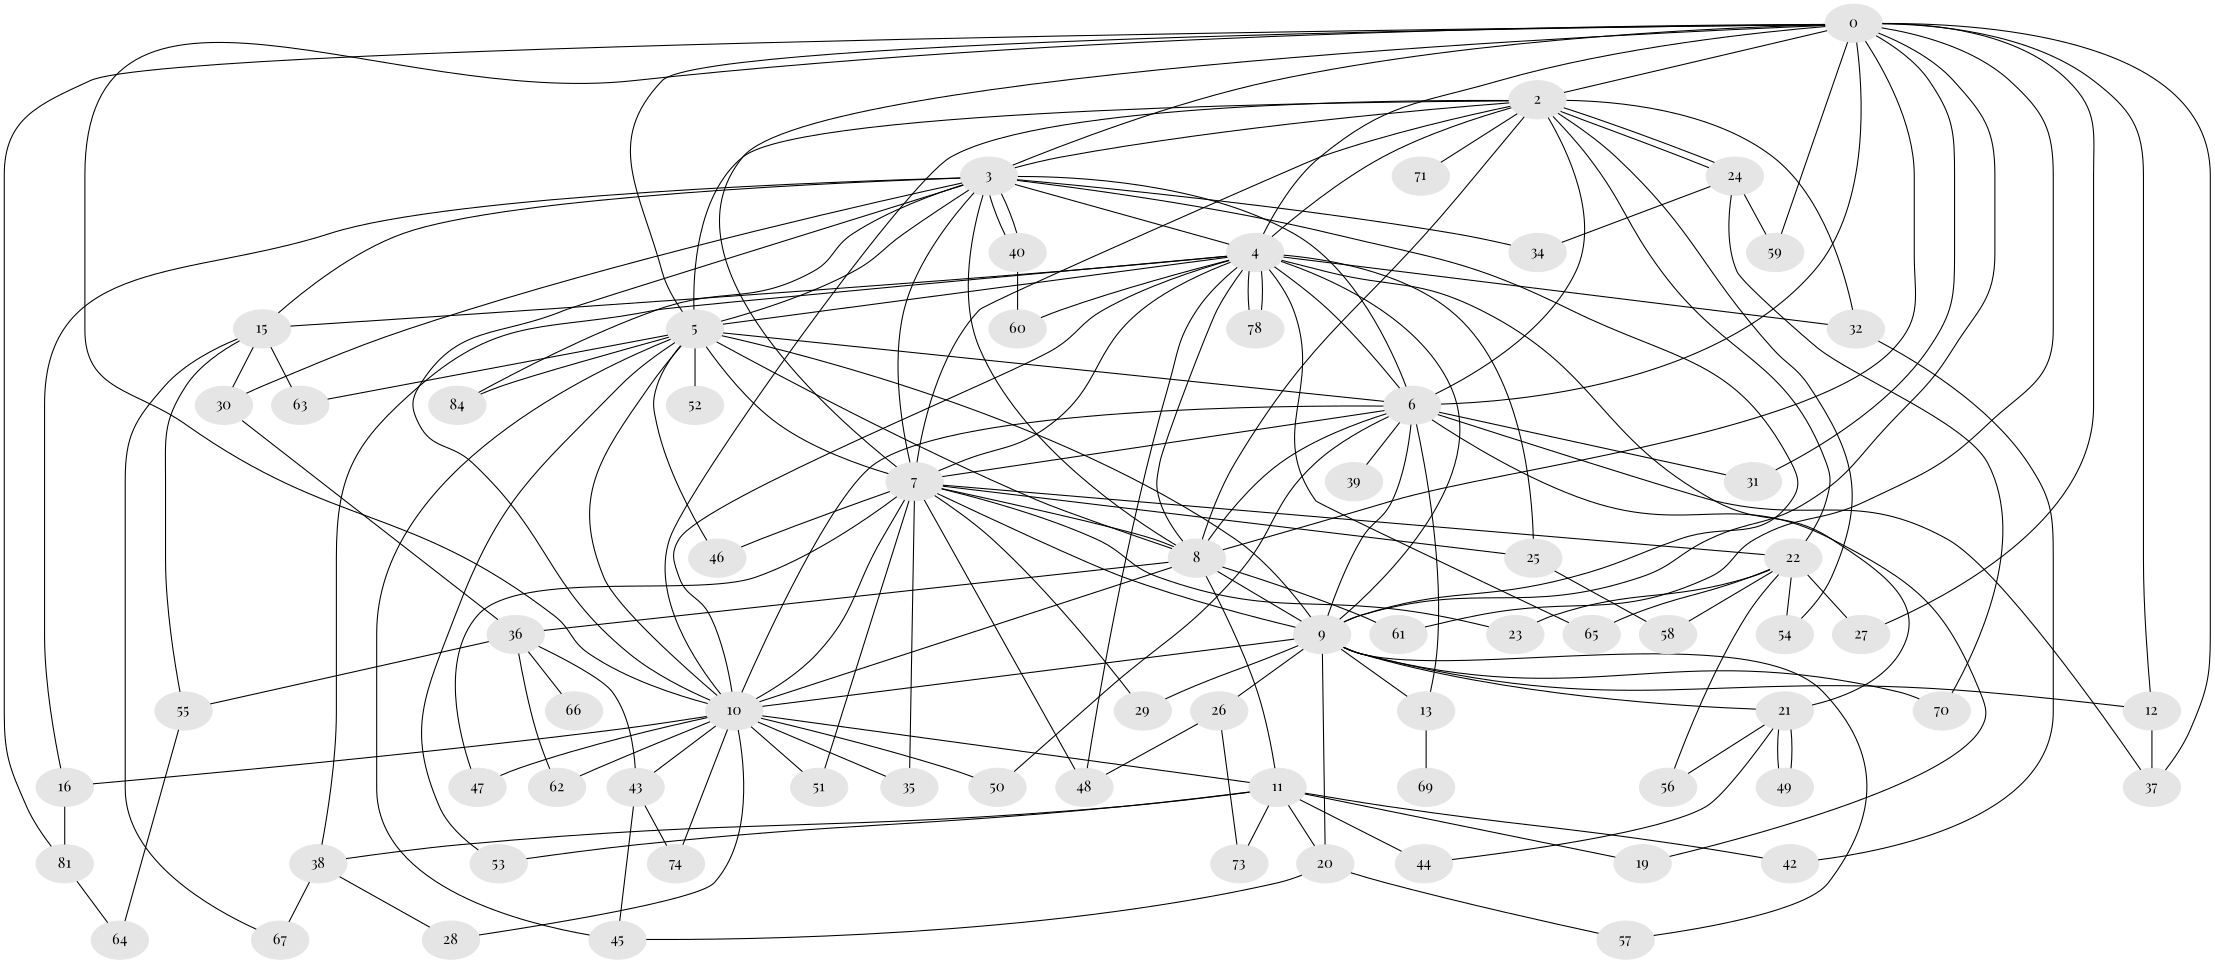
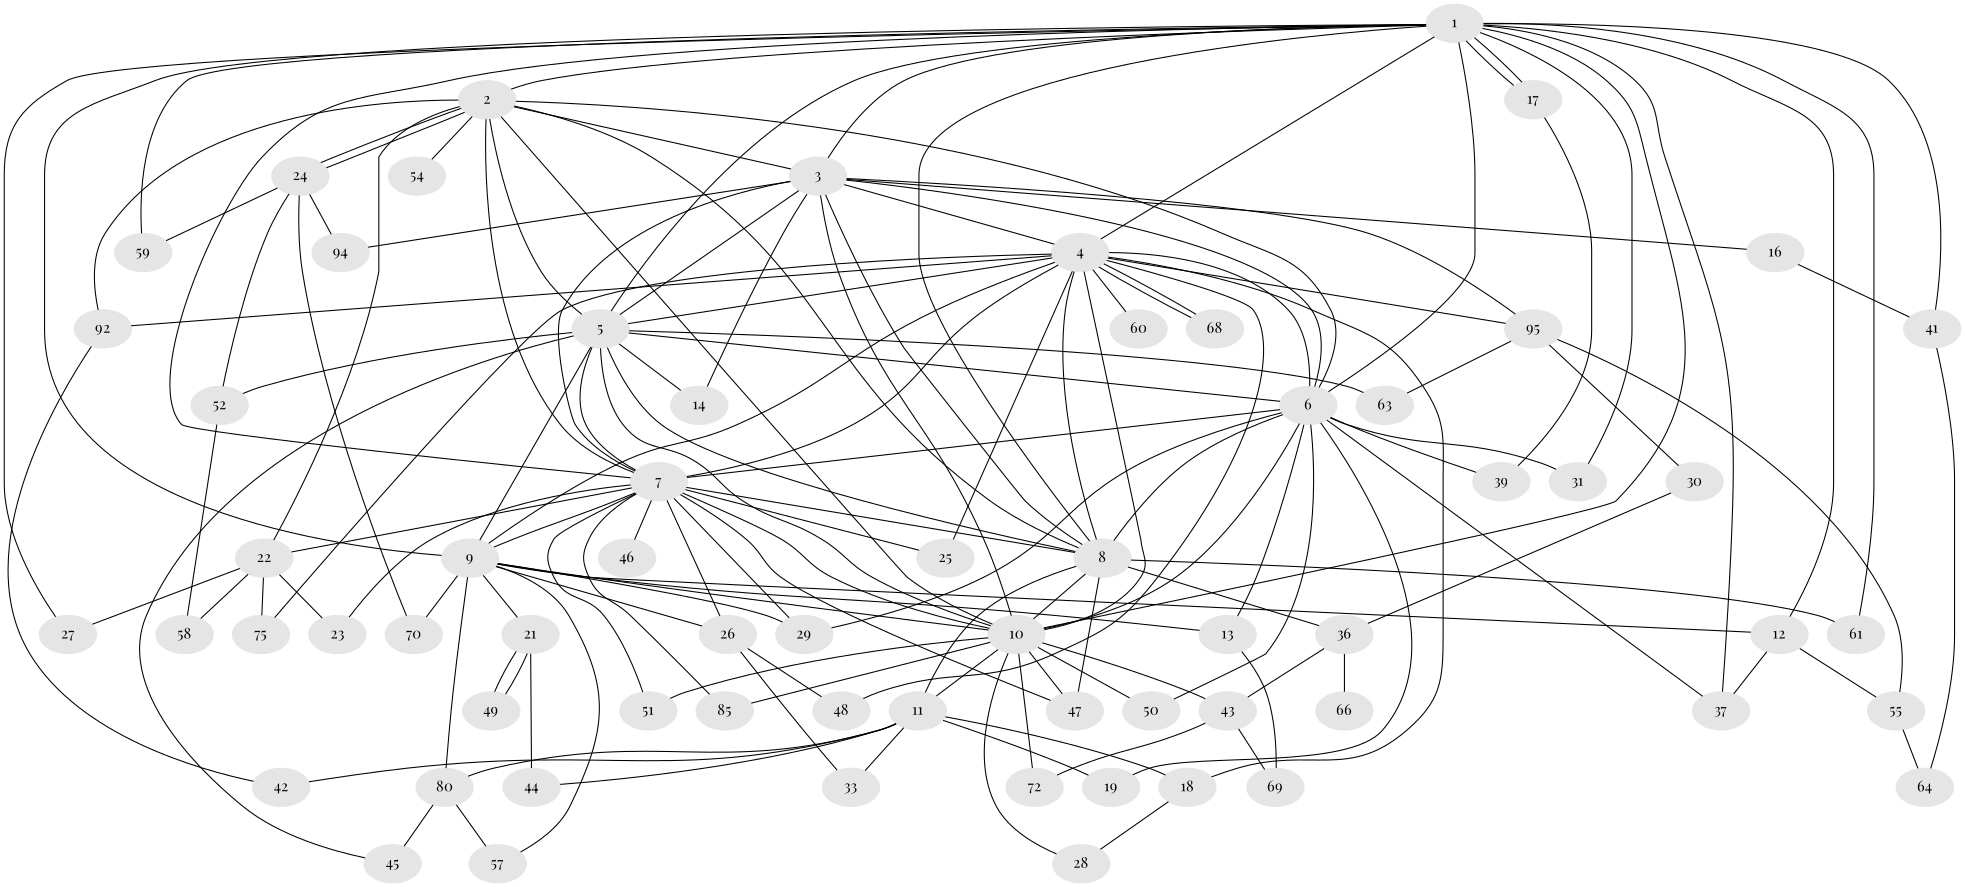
(1854, 23) -> (1455, 23)
none -> (1533, 100)
(1383, 157) -> none
(1421, 176) -> none
(1018, 253) -> none
(1538, 253) -> (341, 253)
(599, 272) -> none
none -> (248, 287)
(262, 329) -> (1533, 329)
(1255, 329) -> (1215, 329)
(1856, 329) -> (103, 329)
(1670, 352) -> none
(457, 405) -> (699, 405)
(662, 444) -> none
(1678, 478) -> none
(1383, 515) -> (1077, 507)
(1255, 594) -> (1090, 629)
(1601, 596) -> (202, 520)
(1789, 596) -> none
(1000, 635) -> (693, 558)
(1592, 635) -> (261, 635)
(350, 673) -> (1838, 673)
(400, 754) -> none
(557, 787) -> none
(909, 787) -> (725, 711)
(1668, 787) -> none
(65, 864) -> (1932, 329)
(318, 864) -> (1187, 787)
(499, 864) -> none
(627, 864) -> (1252, 749)
(676, 864) -> (1035, 787)
(1239, 864) -> (851, 787)
(1325, 864) -> (445, 787)
(280, 940) -> none
